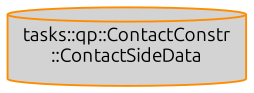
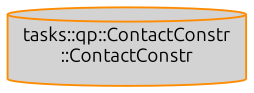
(127, 47) -> (127, 47)
